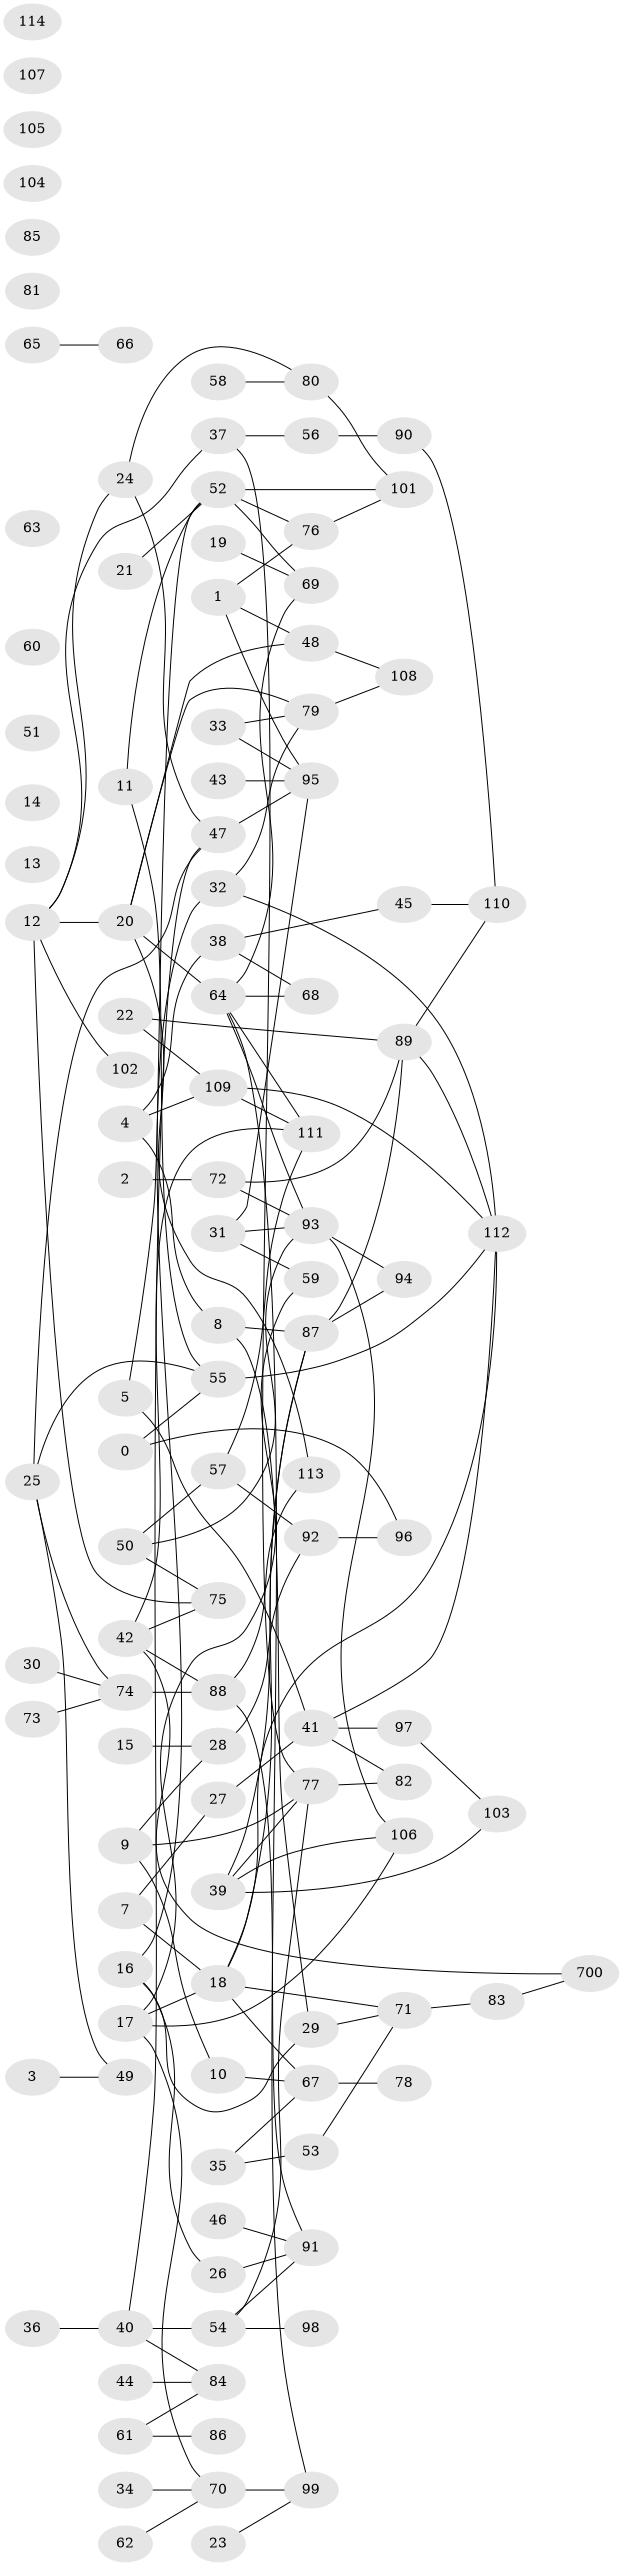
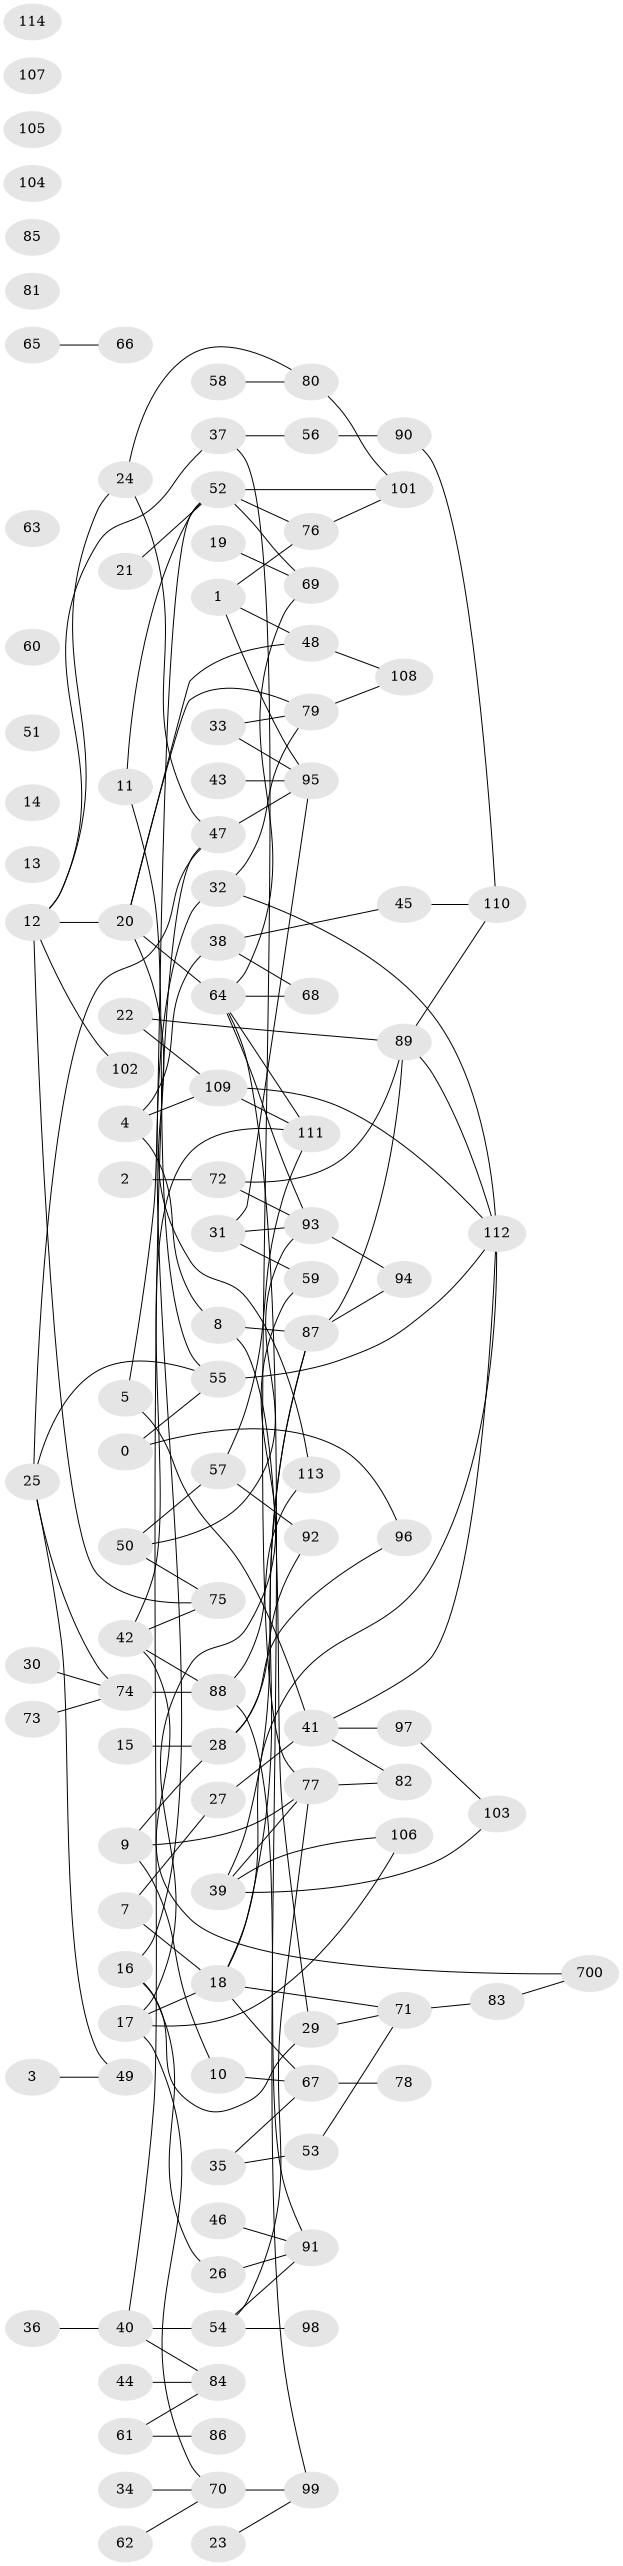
(358, 1530) -> none
(363, 1538) -> (286, 1623)
